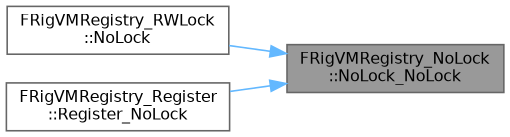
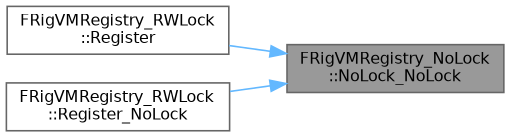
(118, 30) -> (118, 30)
(118, 107) -> (118, 107)
